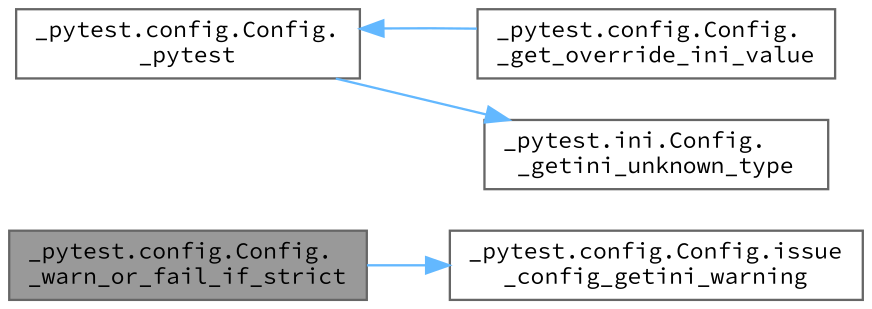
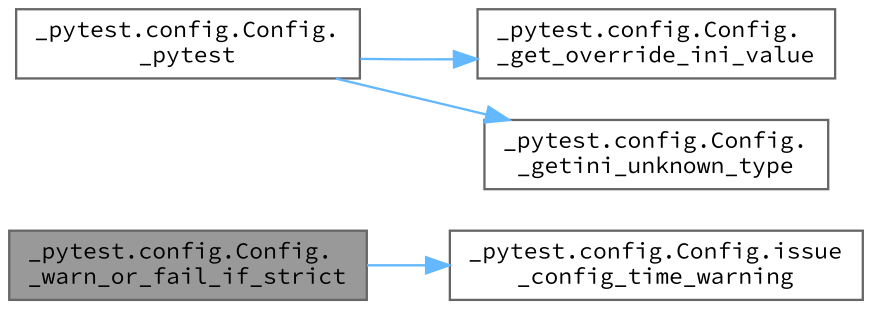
(430, 28) -> (407, 59)
(656, 155) -> (656, 155)
(656, 265) -> (656, 265)
